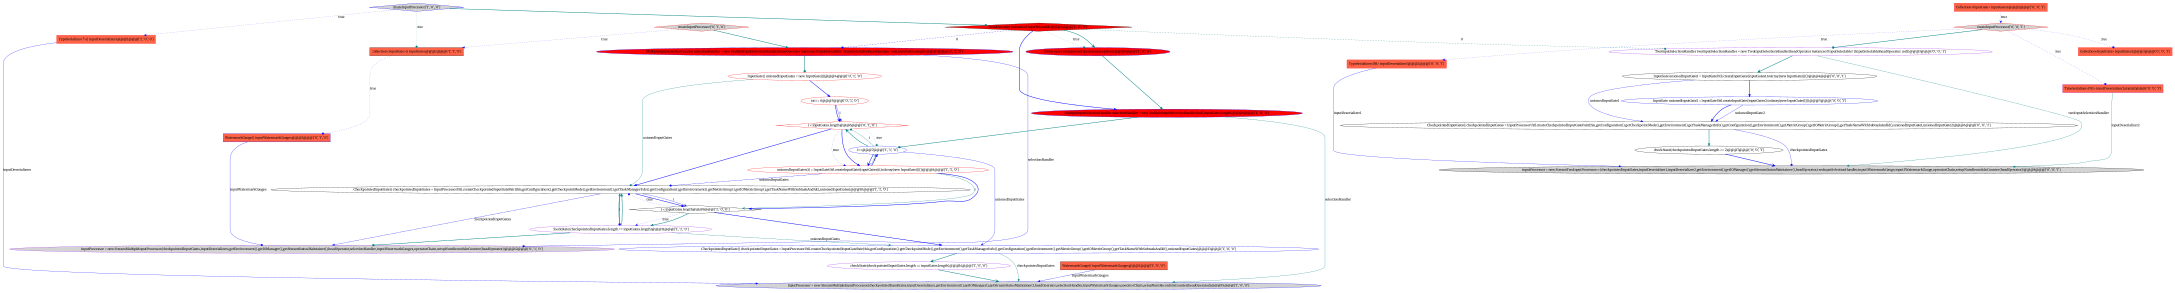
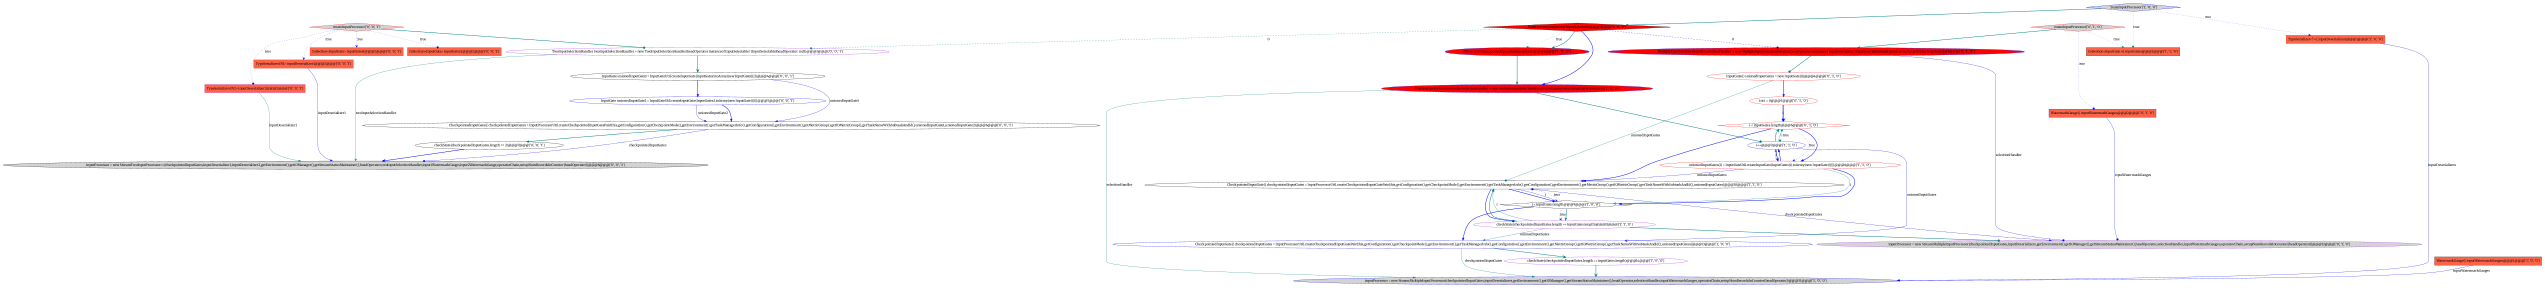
(2001, 16) -> (357, 38)
(572, 38) -> (2104, 39)
(370, 105) -> (2079, 73)
